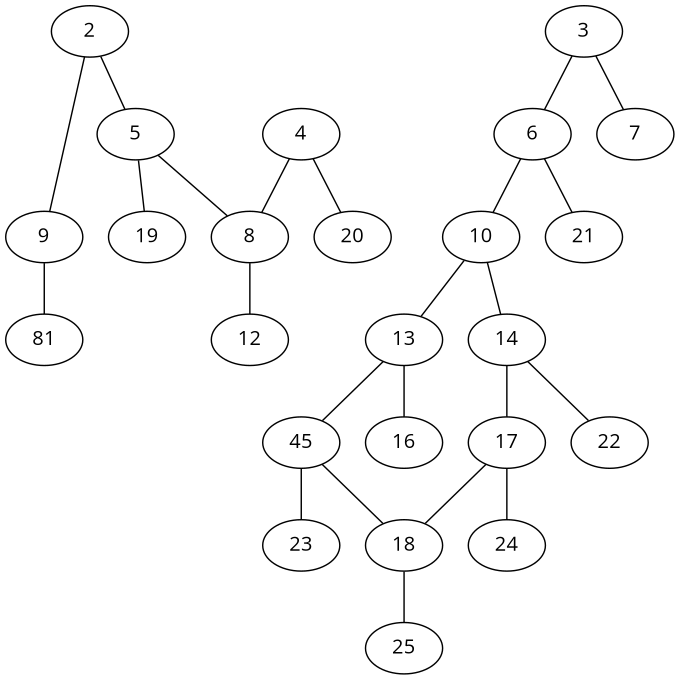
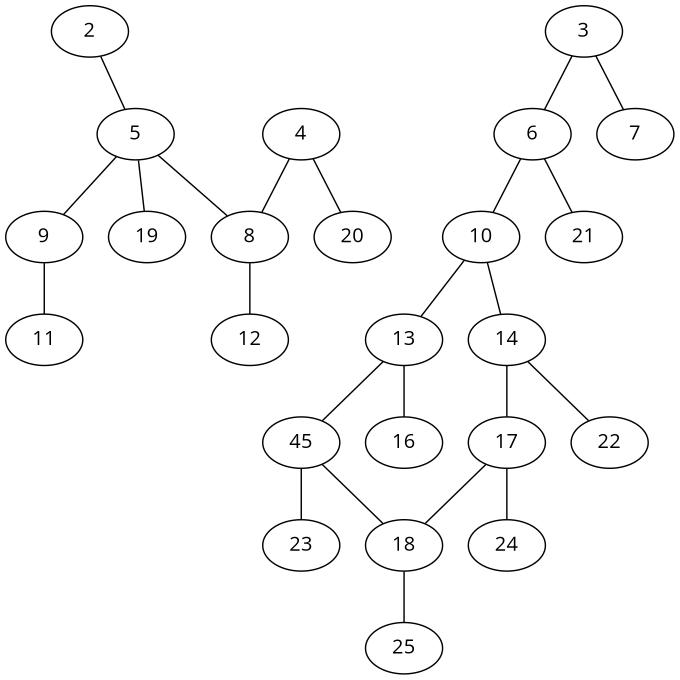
(67, 134) -> (90, 186)
(44, 340) -> (44, 340)
